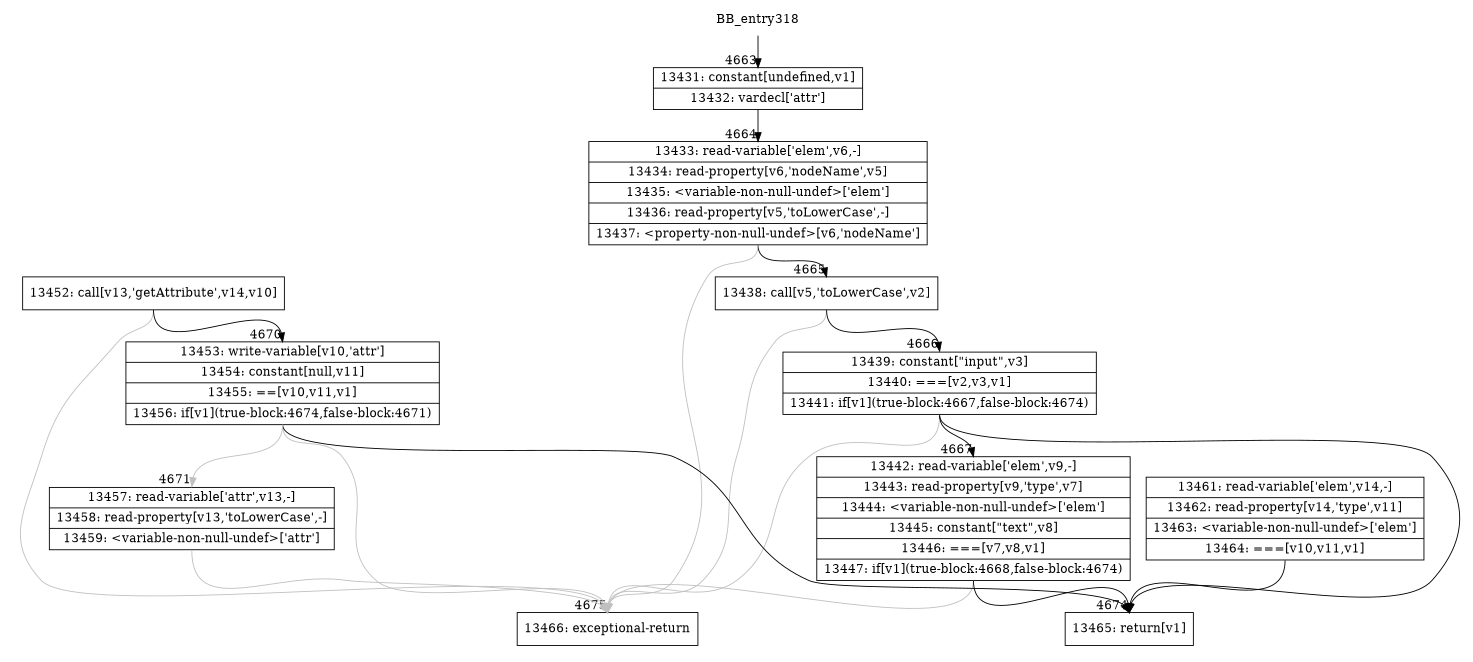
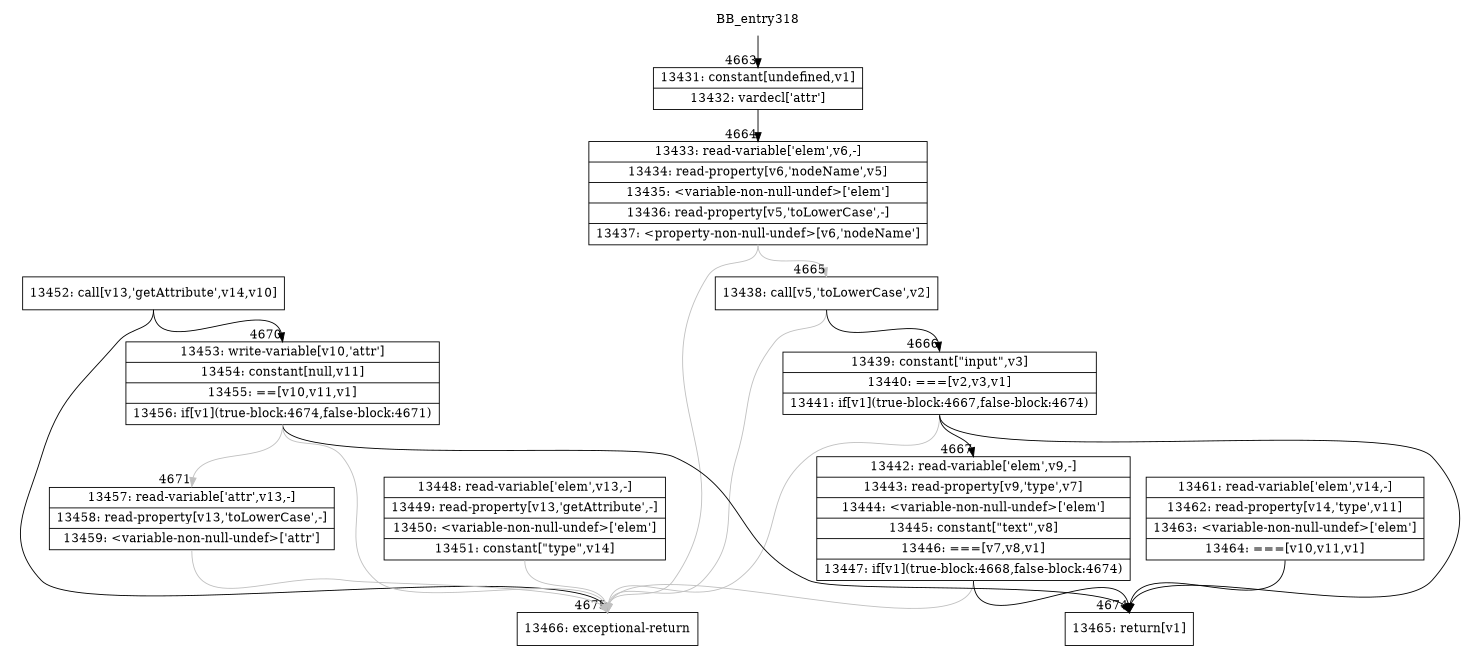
(788, 261) -> (788, 261)
none -> (525, 519)
(161, 596) -> (161, 596)
